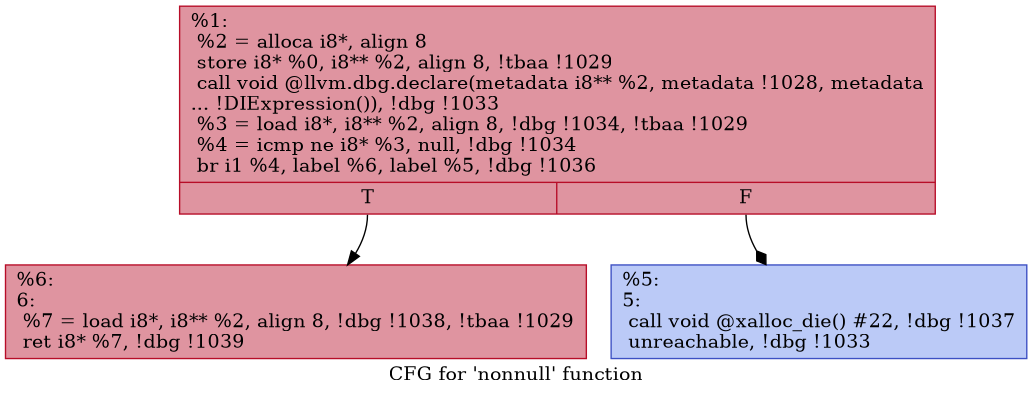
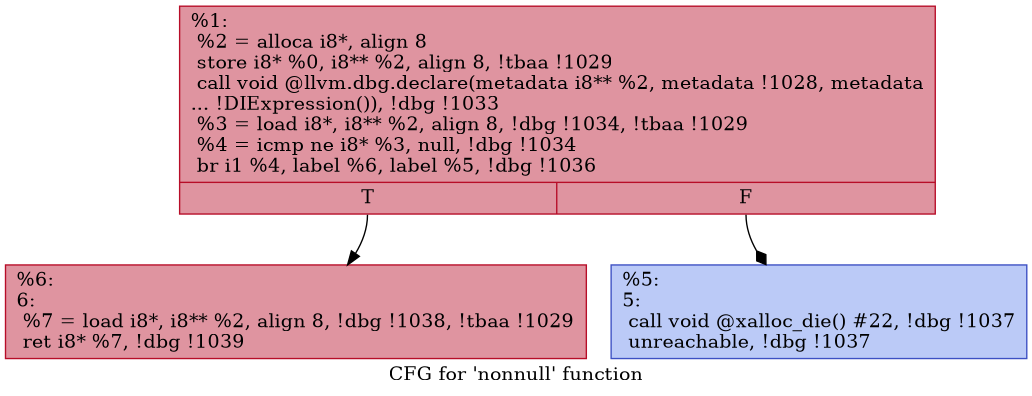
(747, 342) -> (747, 342)
